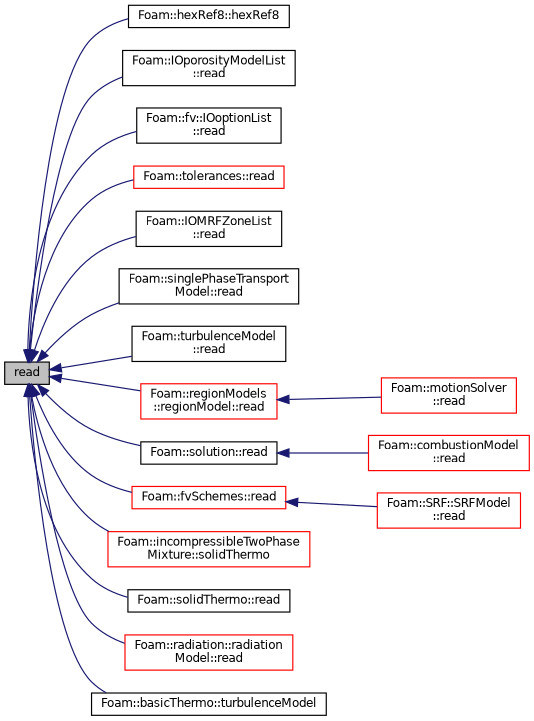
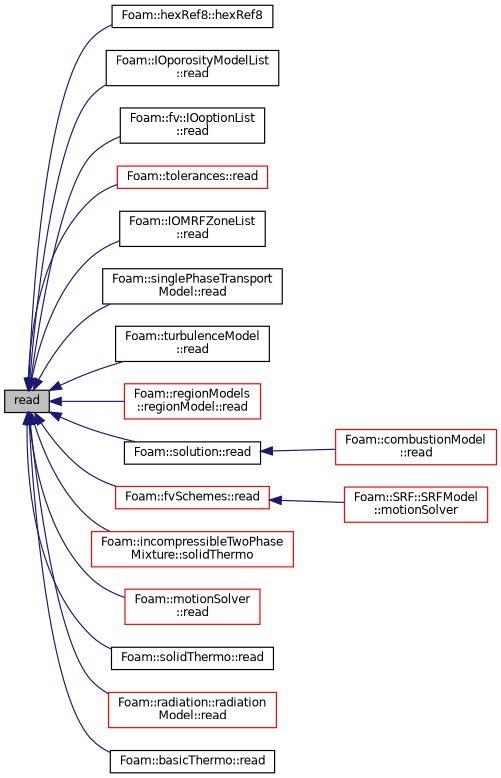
(335, 398) -> (55, 525)
(449, 511) -> (416, 505)
(209, 704) -> (192, 762)
